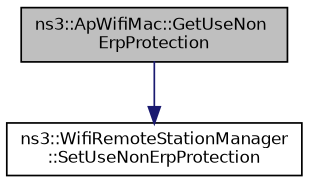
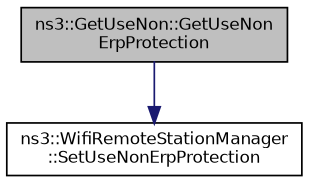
(154, 35) -> (154, 35)
